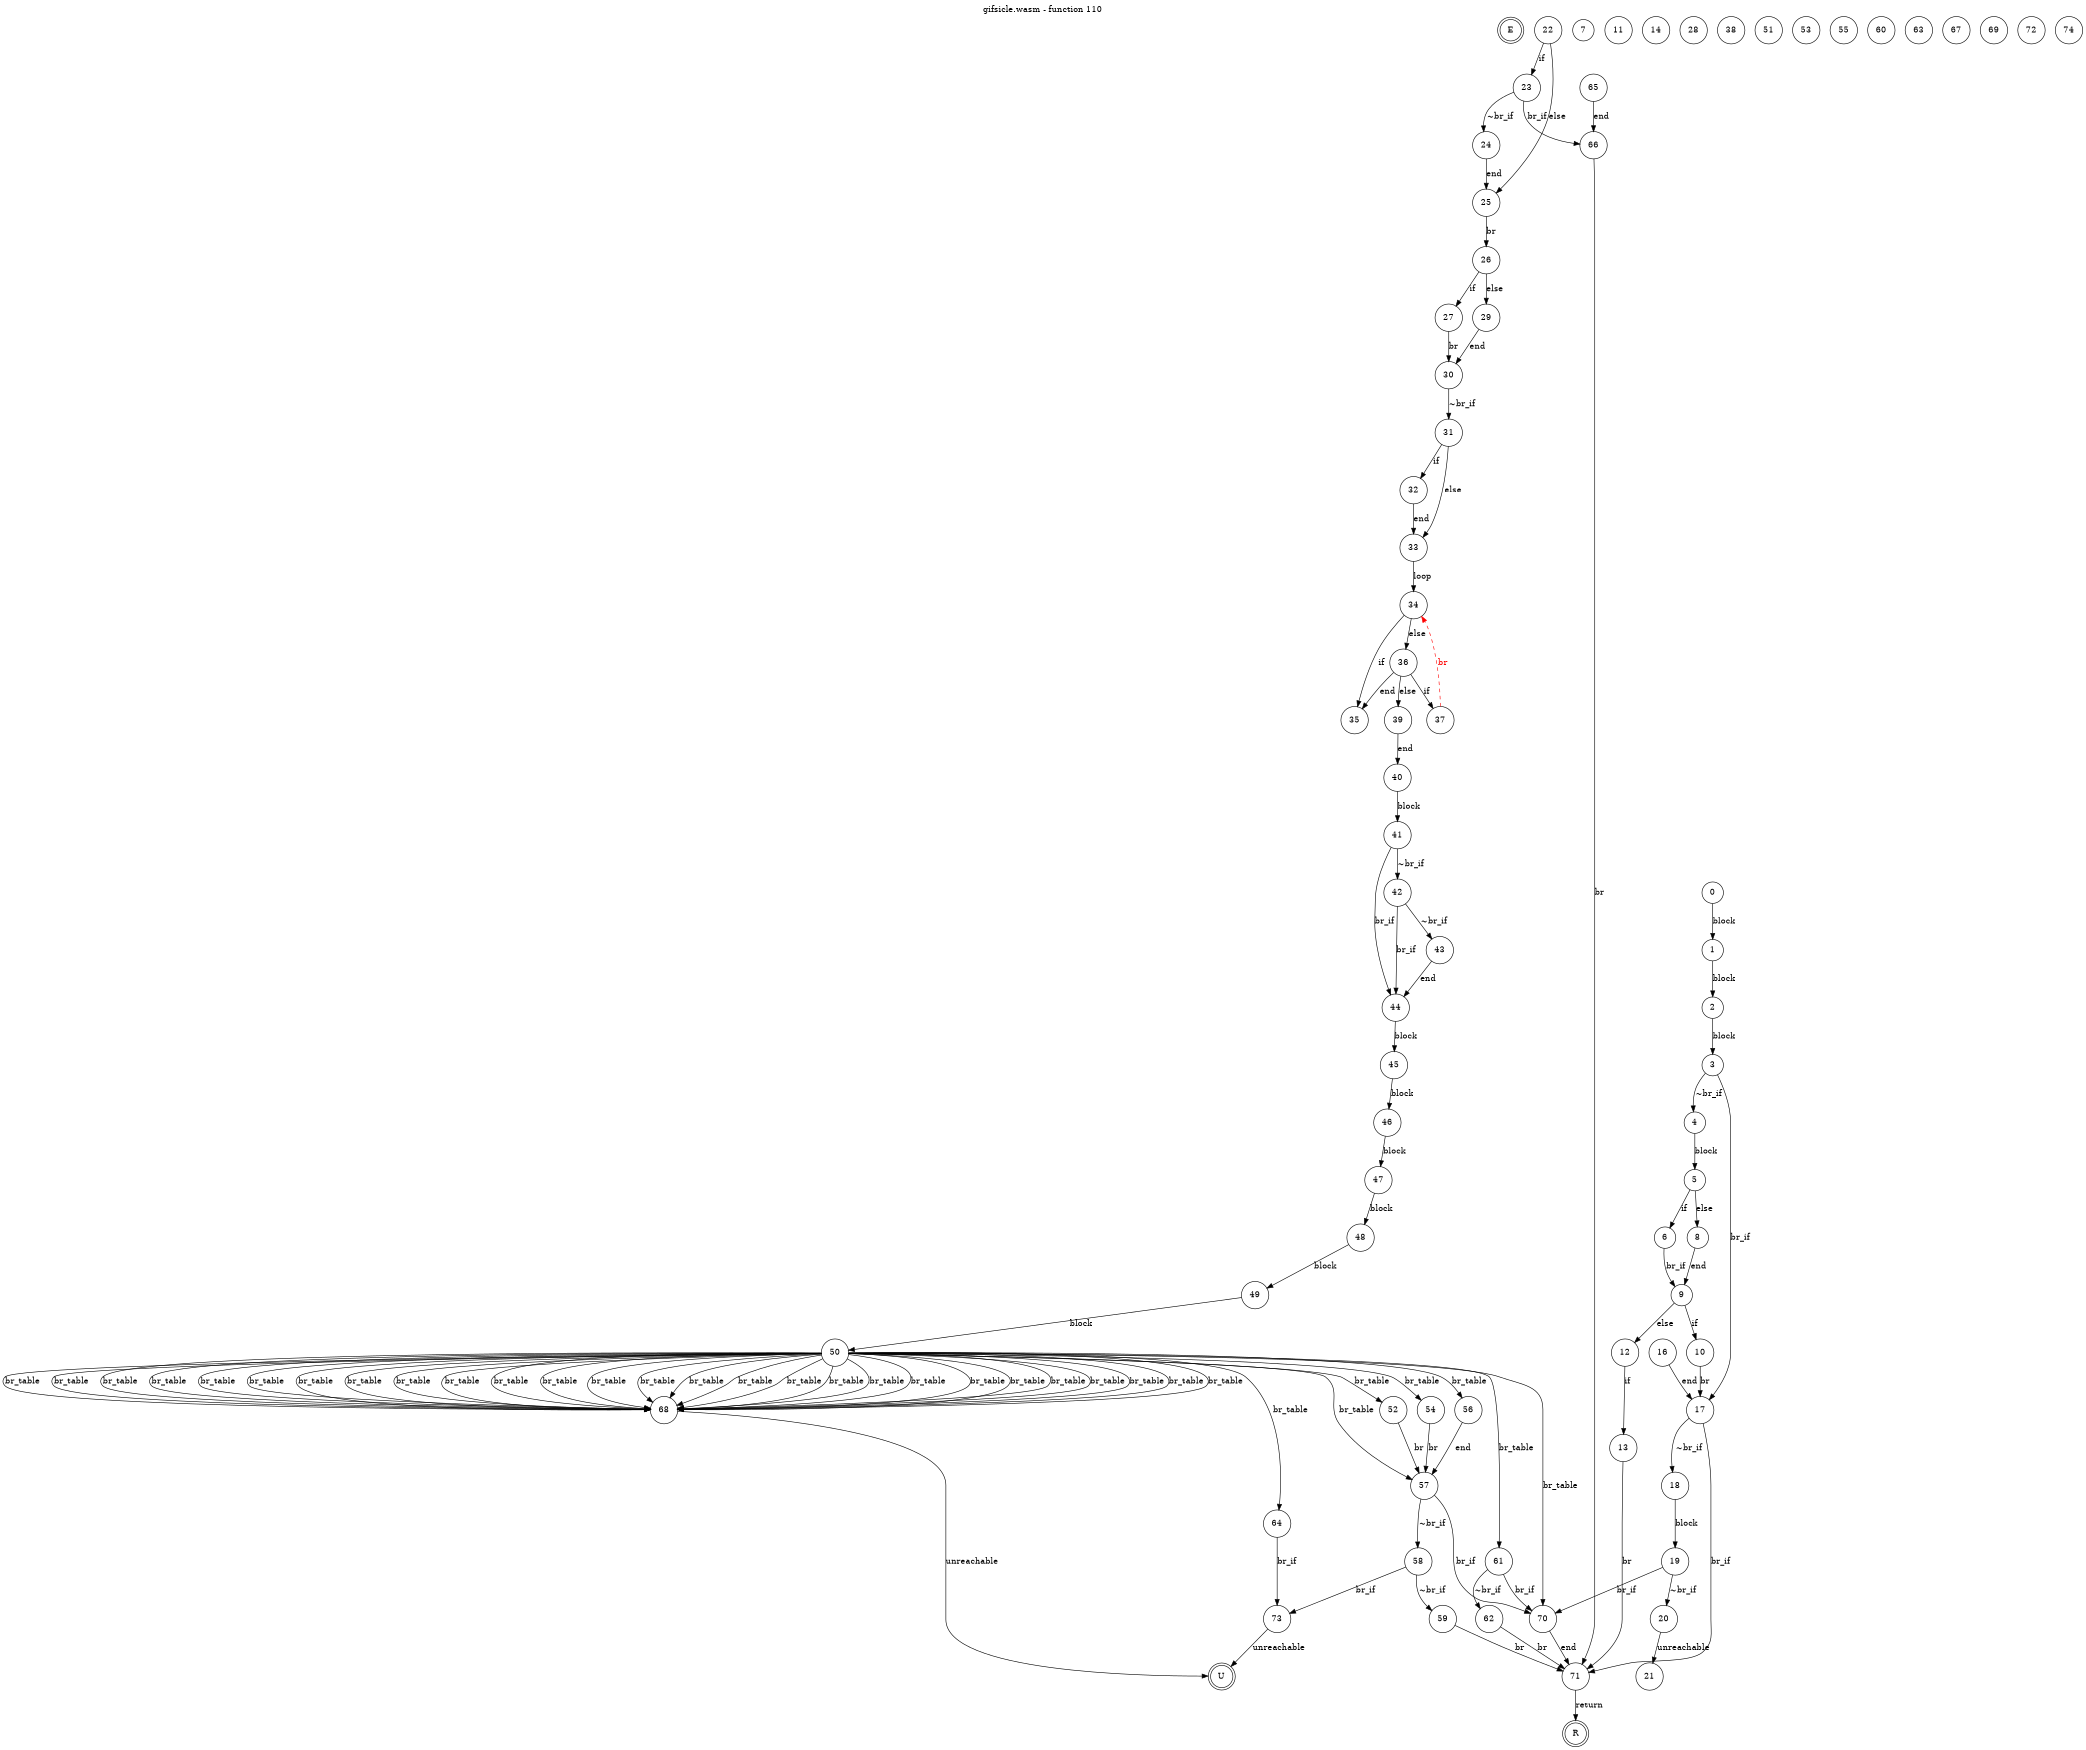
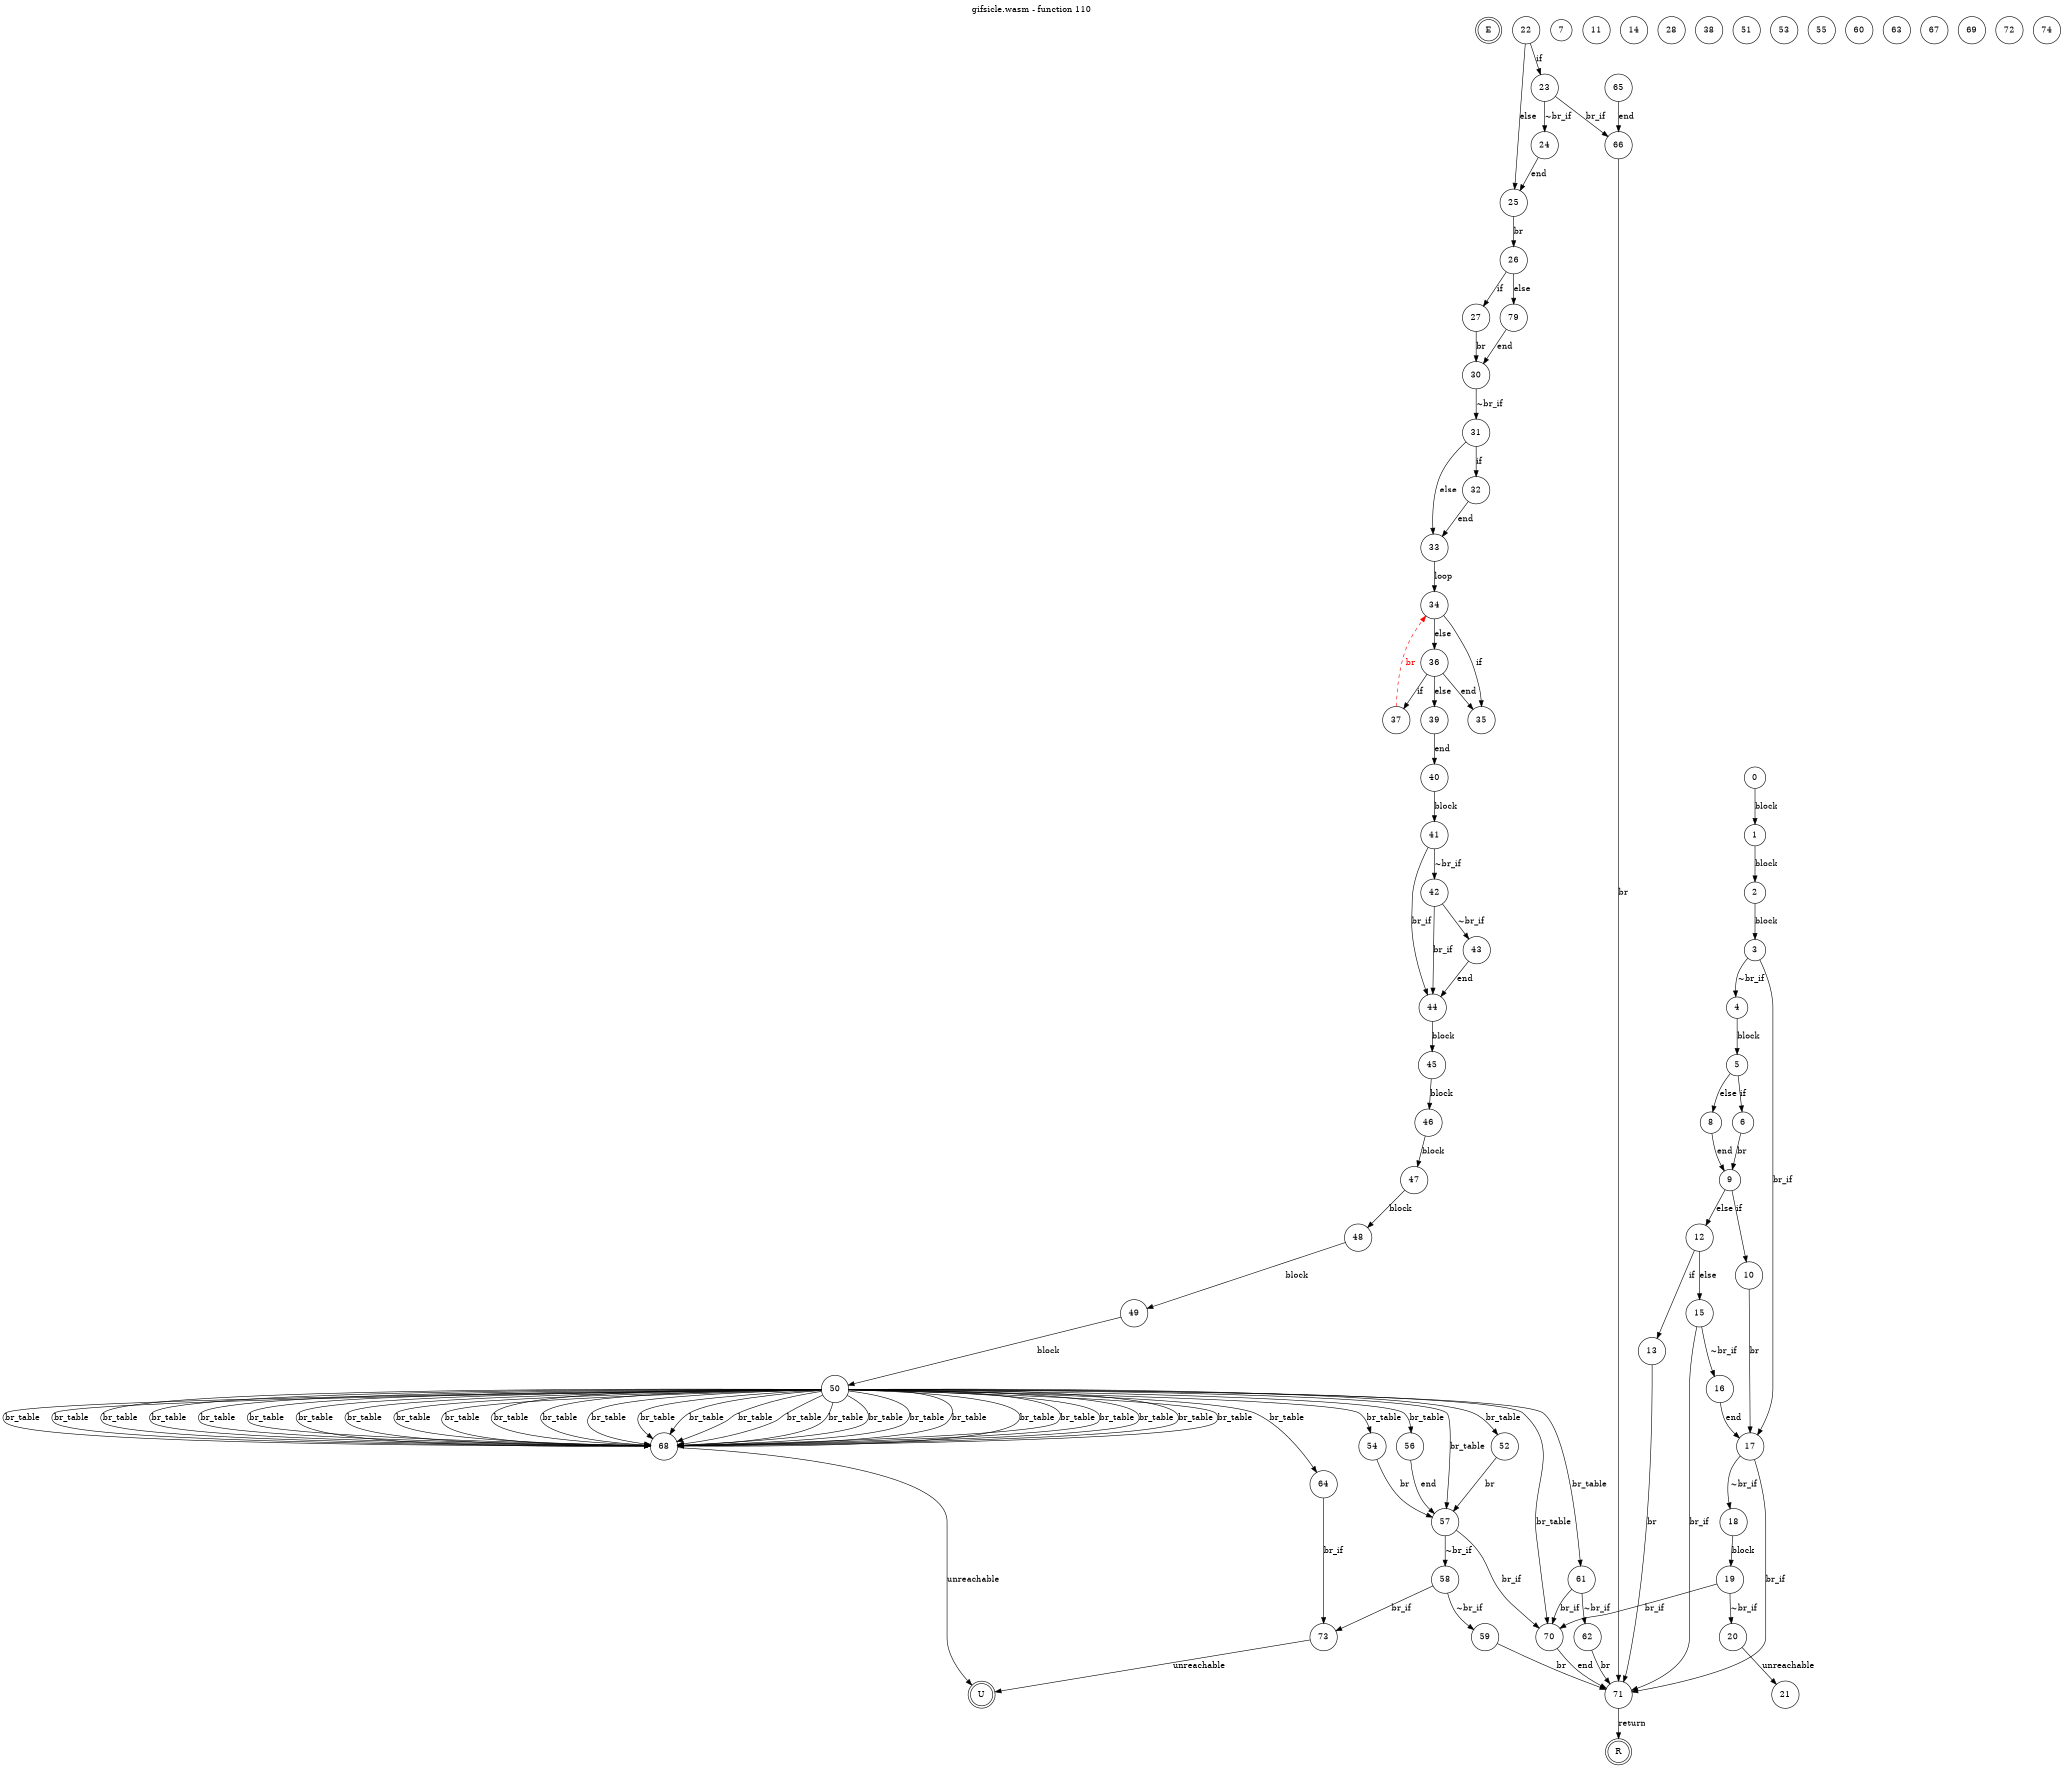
(1486, 318) -> (1514, 318)
(1676, 1266) -> (1742, 1151)
none -> (1700, 1313)
